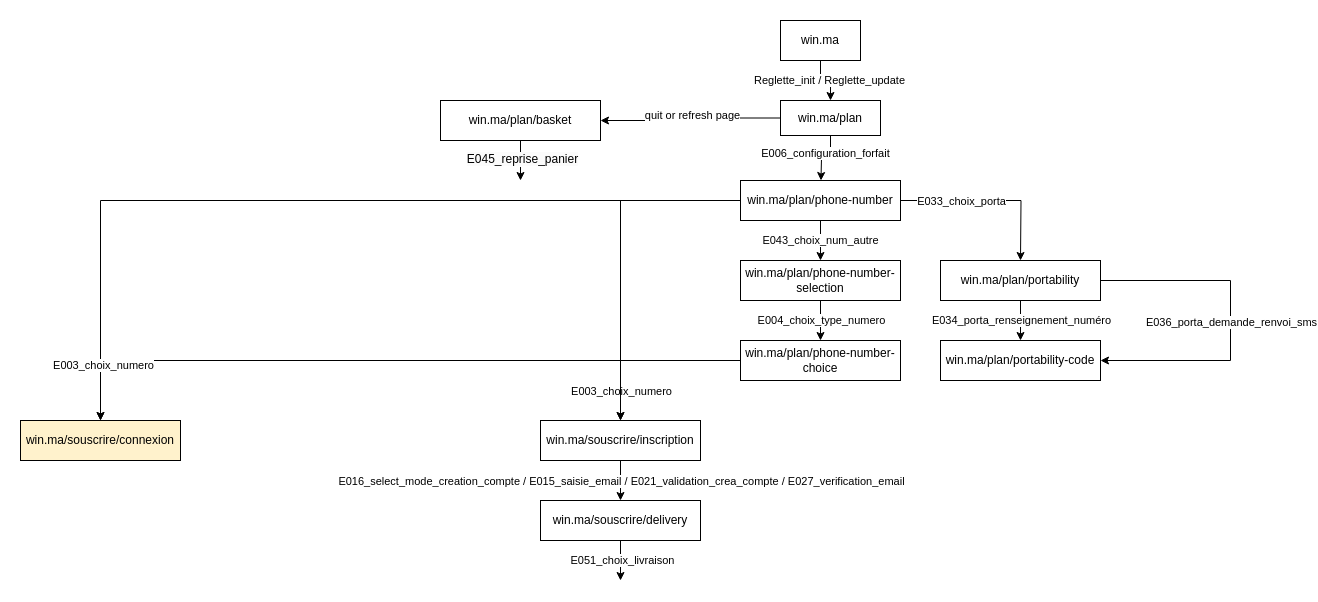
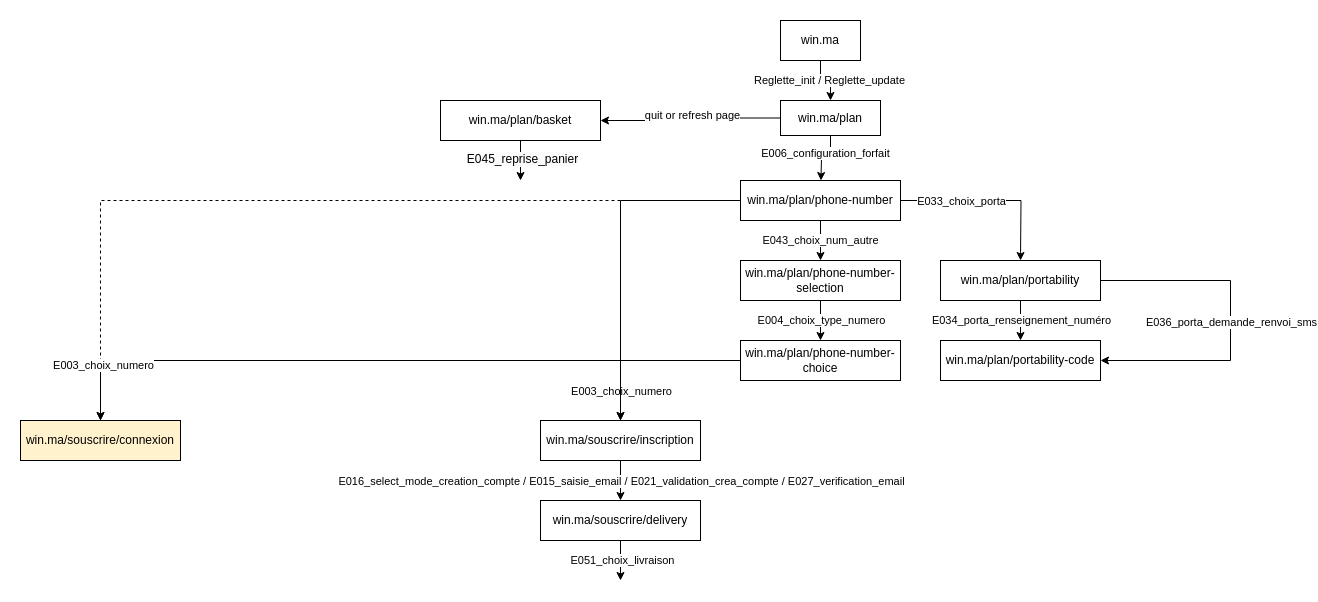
(282, 201) -> (282, 201)
